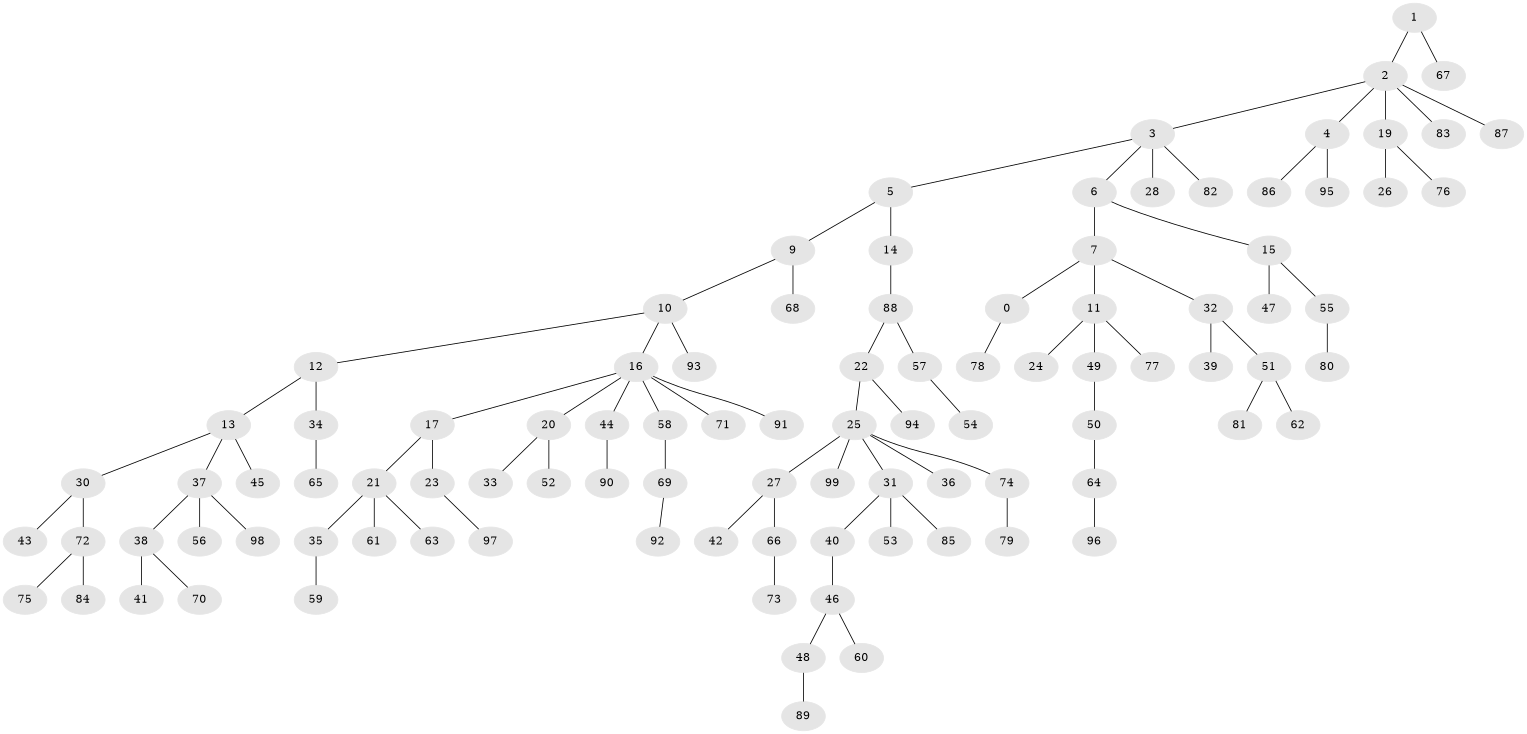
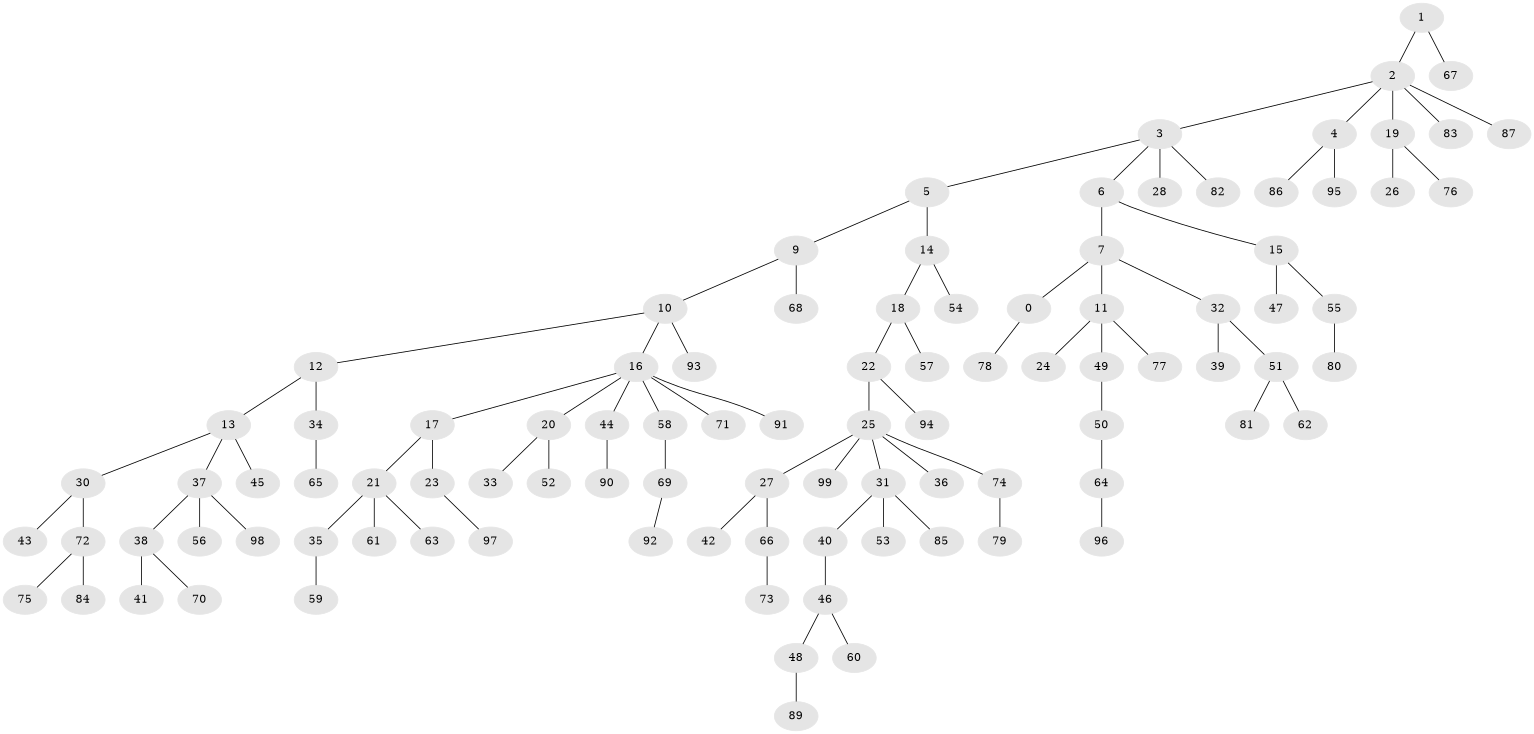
(891, 309) -> (898, 309)
(945, 396) -> (942, 280)
